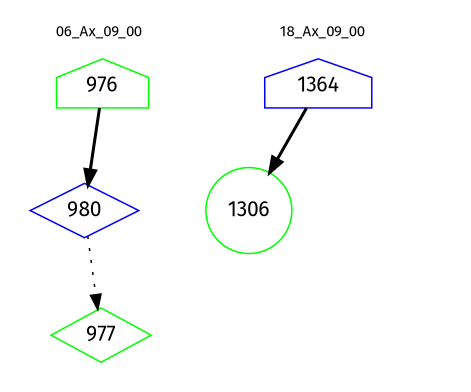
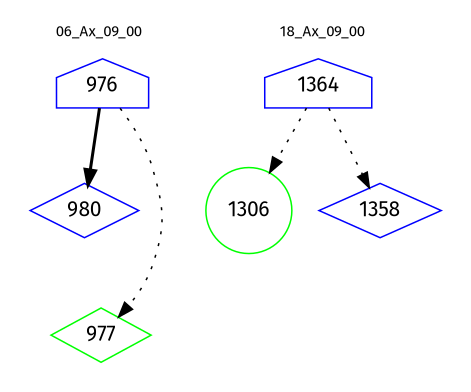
(103, 86) -> (103, 86)
(292, 134) -> (292, 134)
none -> (380, 211)
(92, 265) -> (161, 206)
